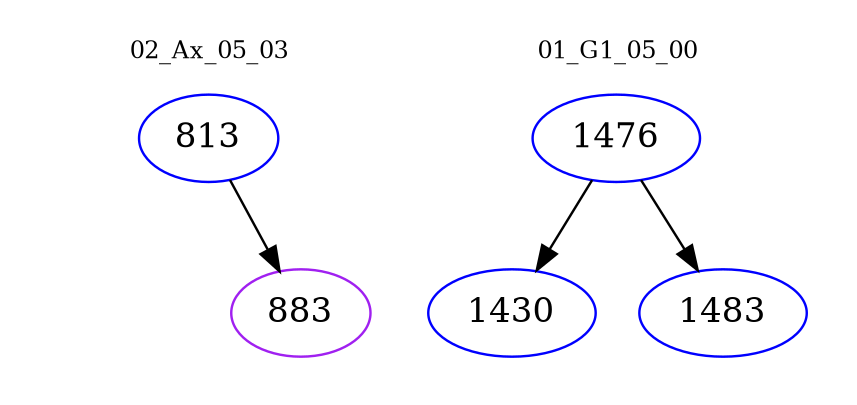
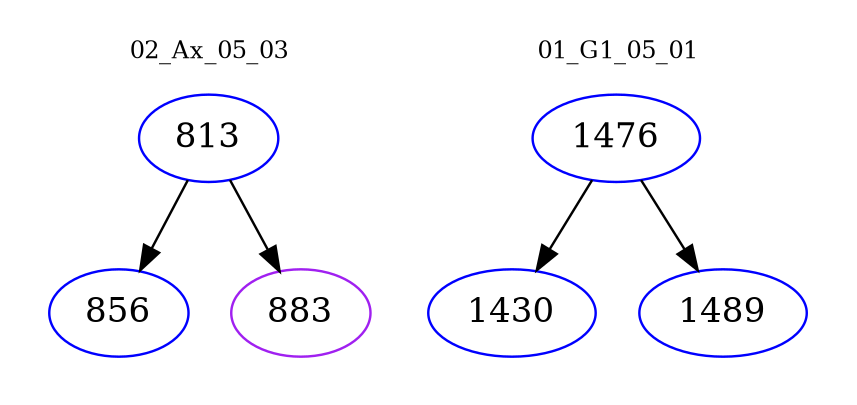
(619, 52) -> (619, 52)
none -> (119, 313)
(723, 313) -> (723, 313)
